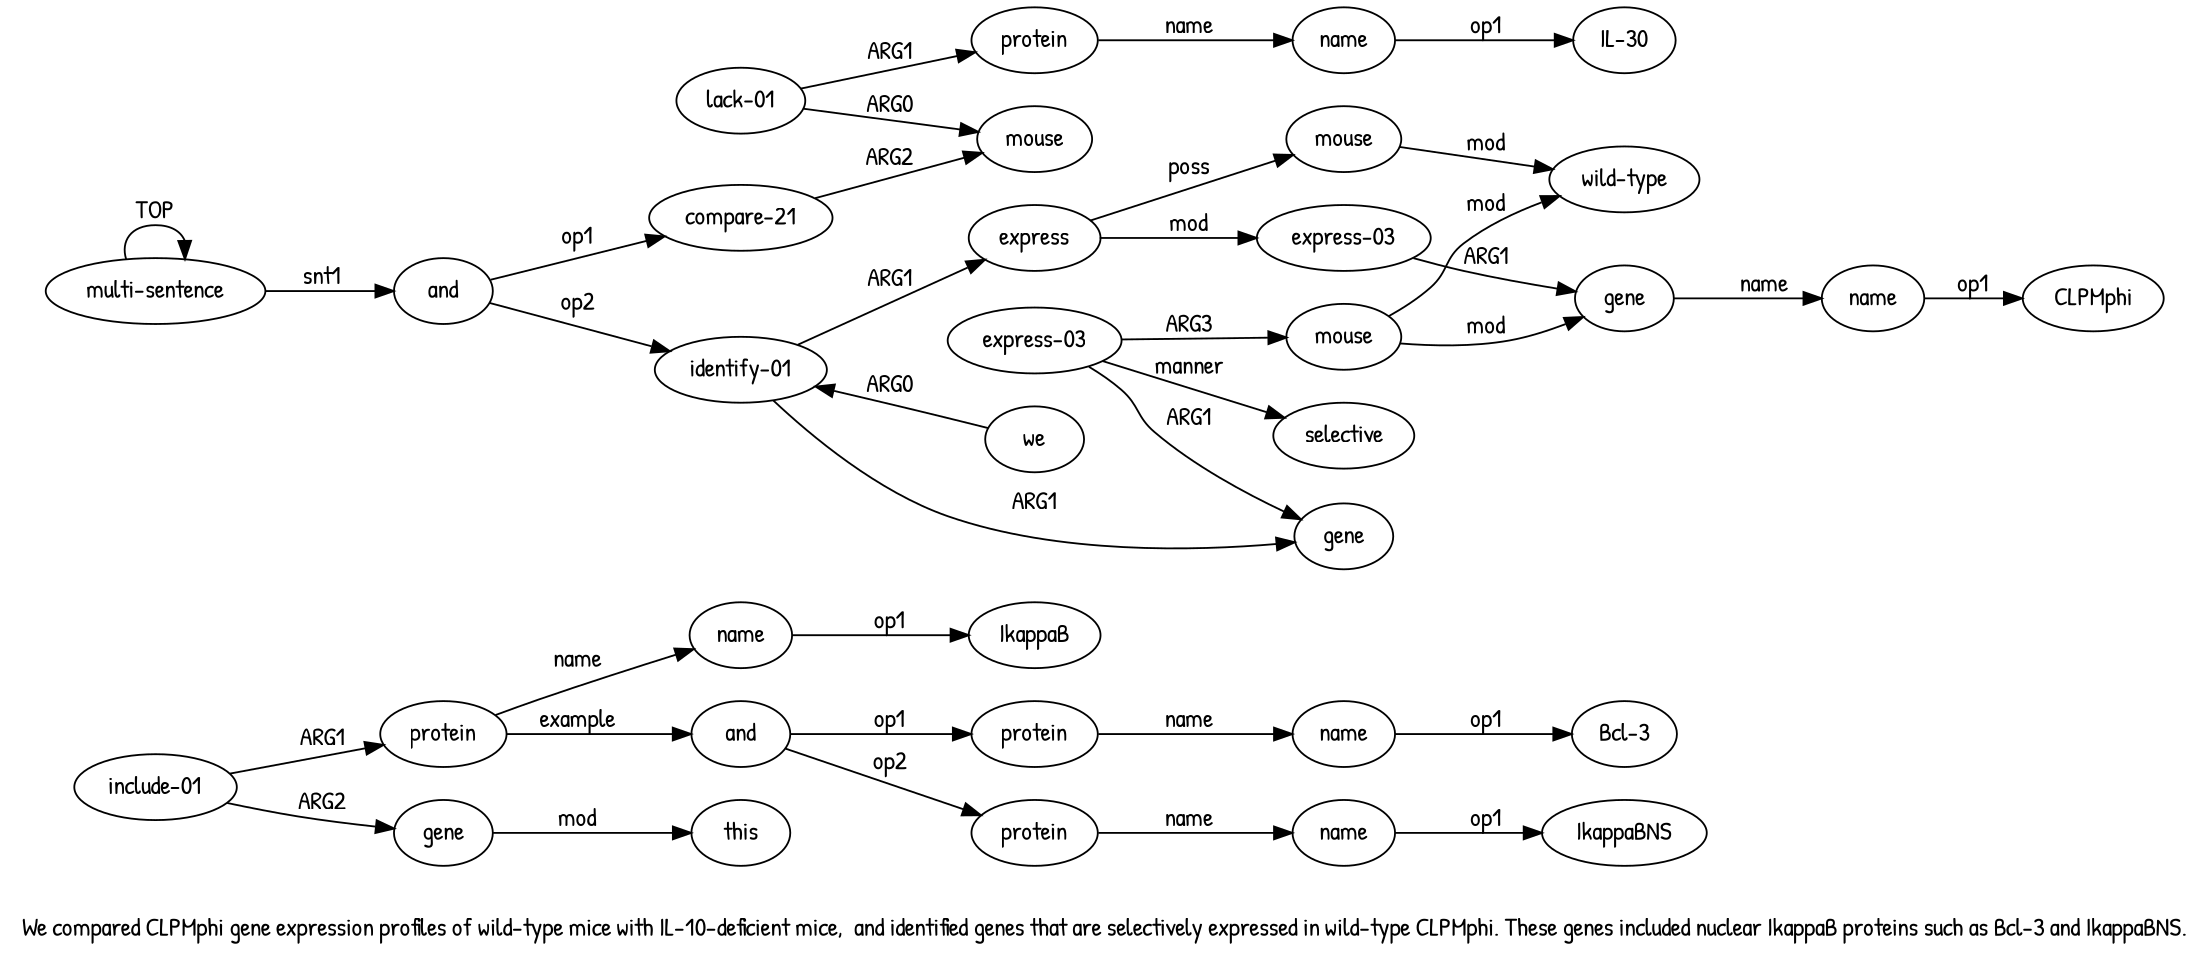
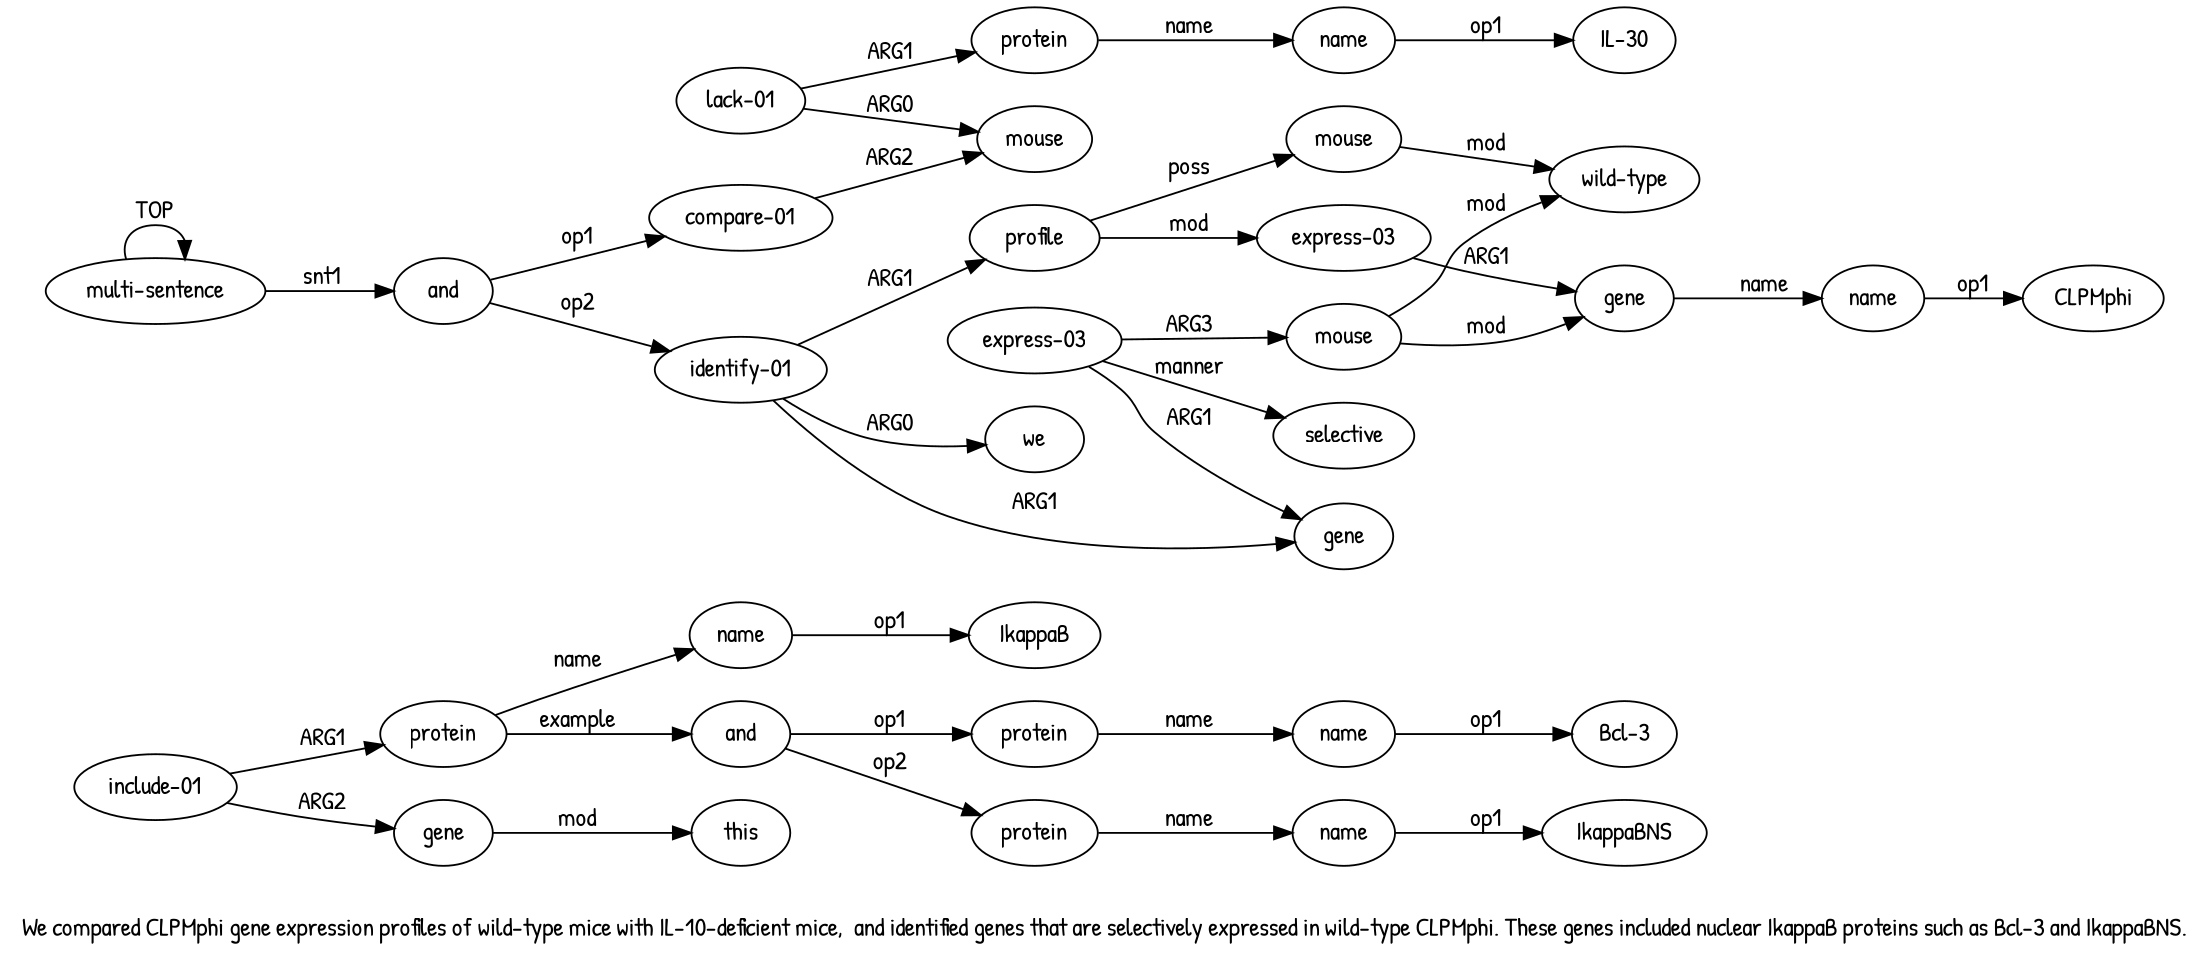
(741, 218) -> (741, 218)
(1035, 238) -> (1035, 238)
(911, 409) -> (871, 439)
